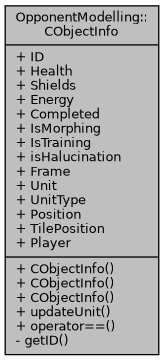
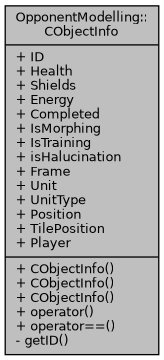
(63, 312) -> (55, 312)
